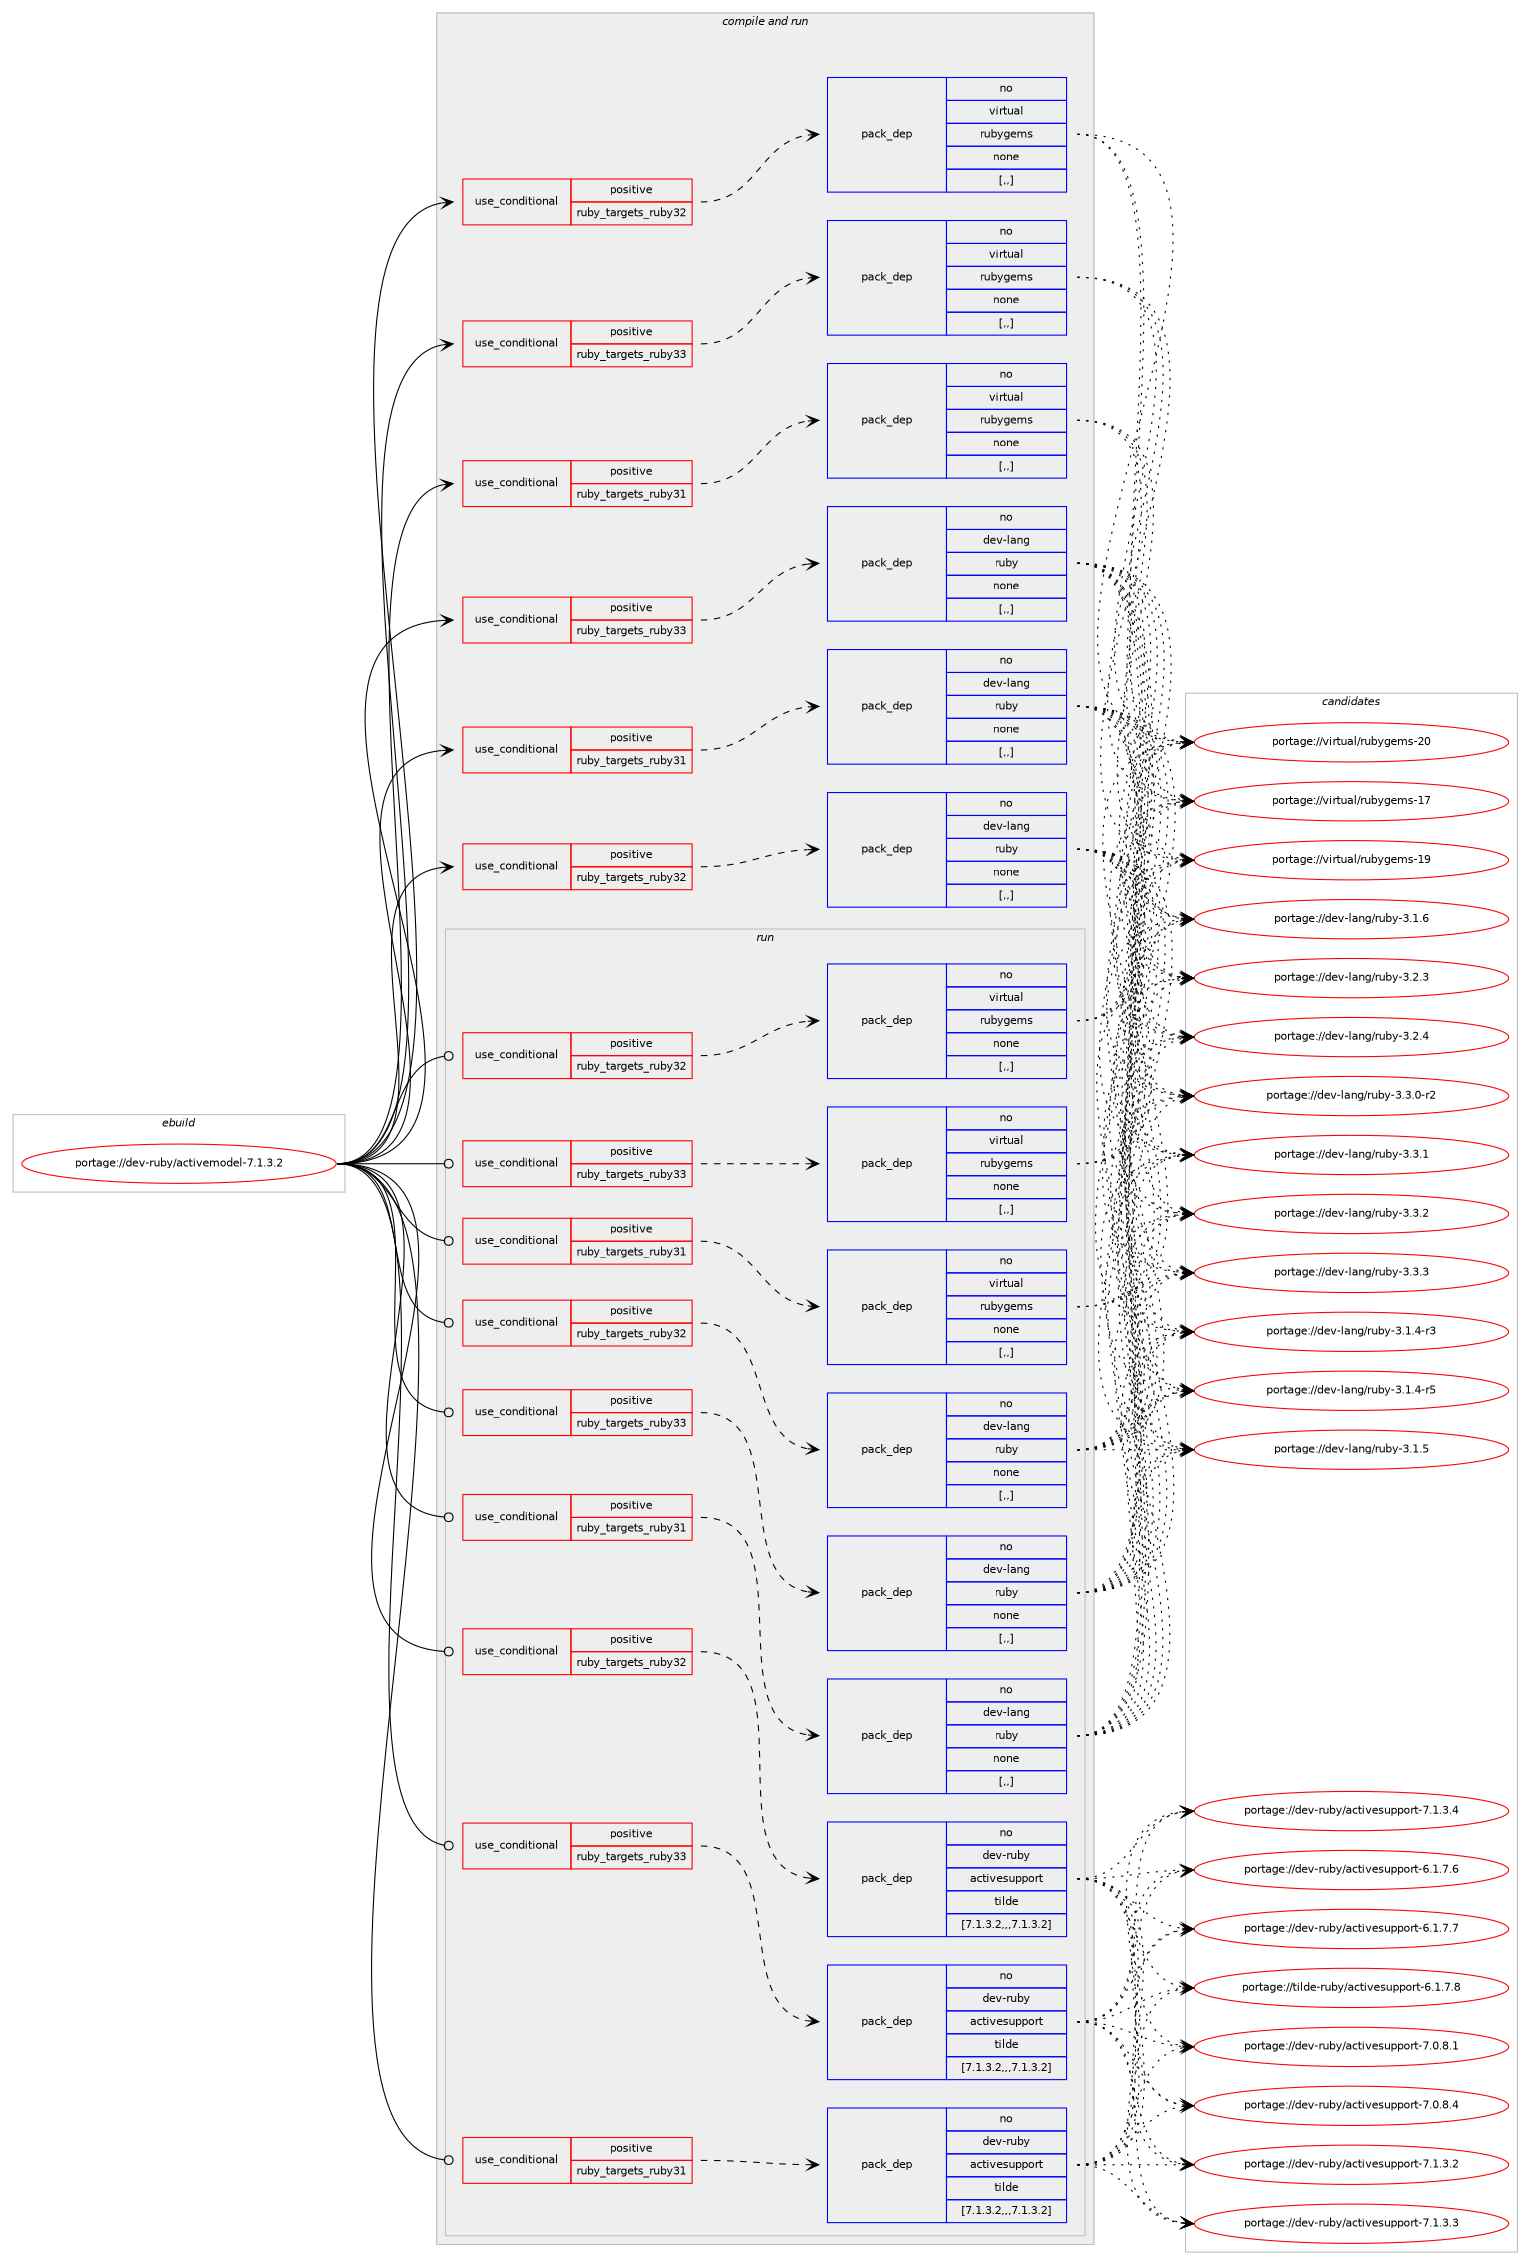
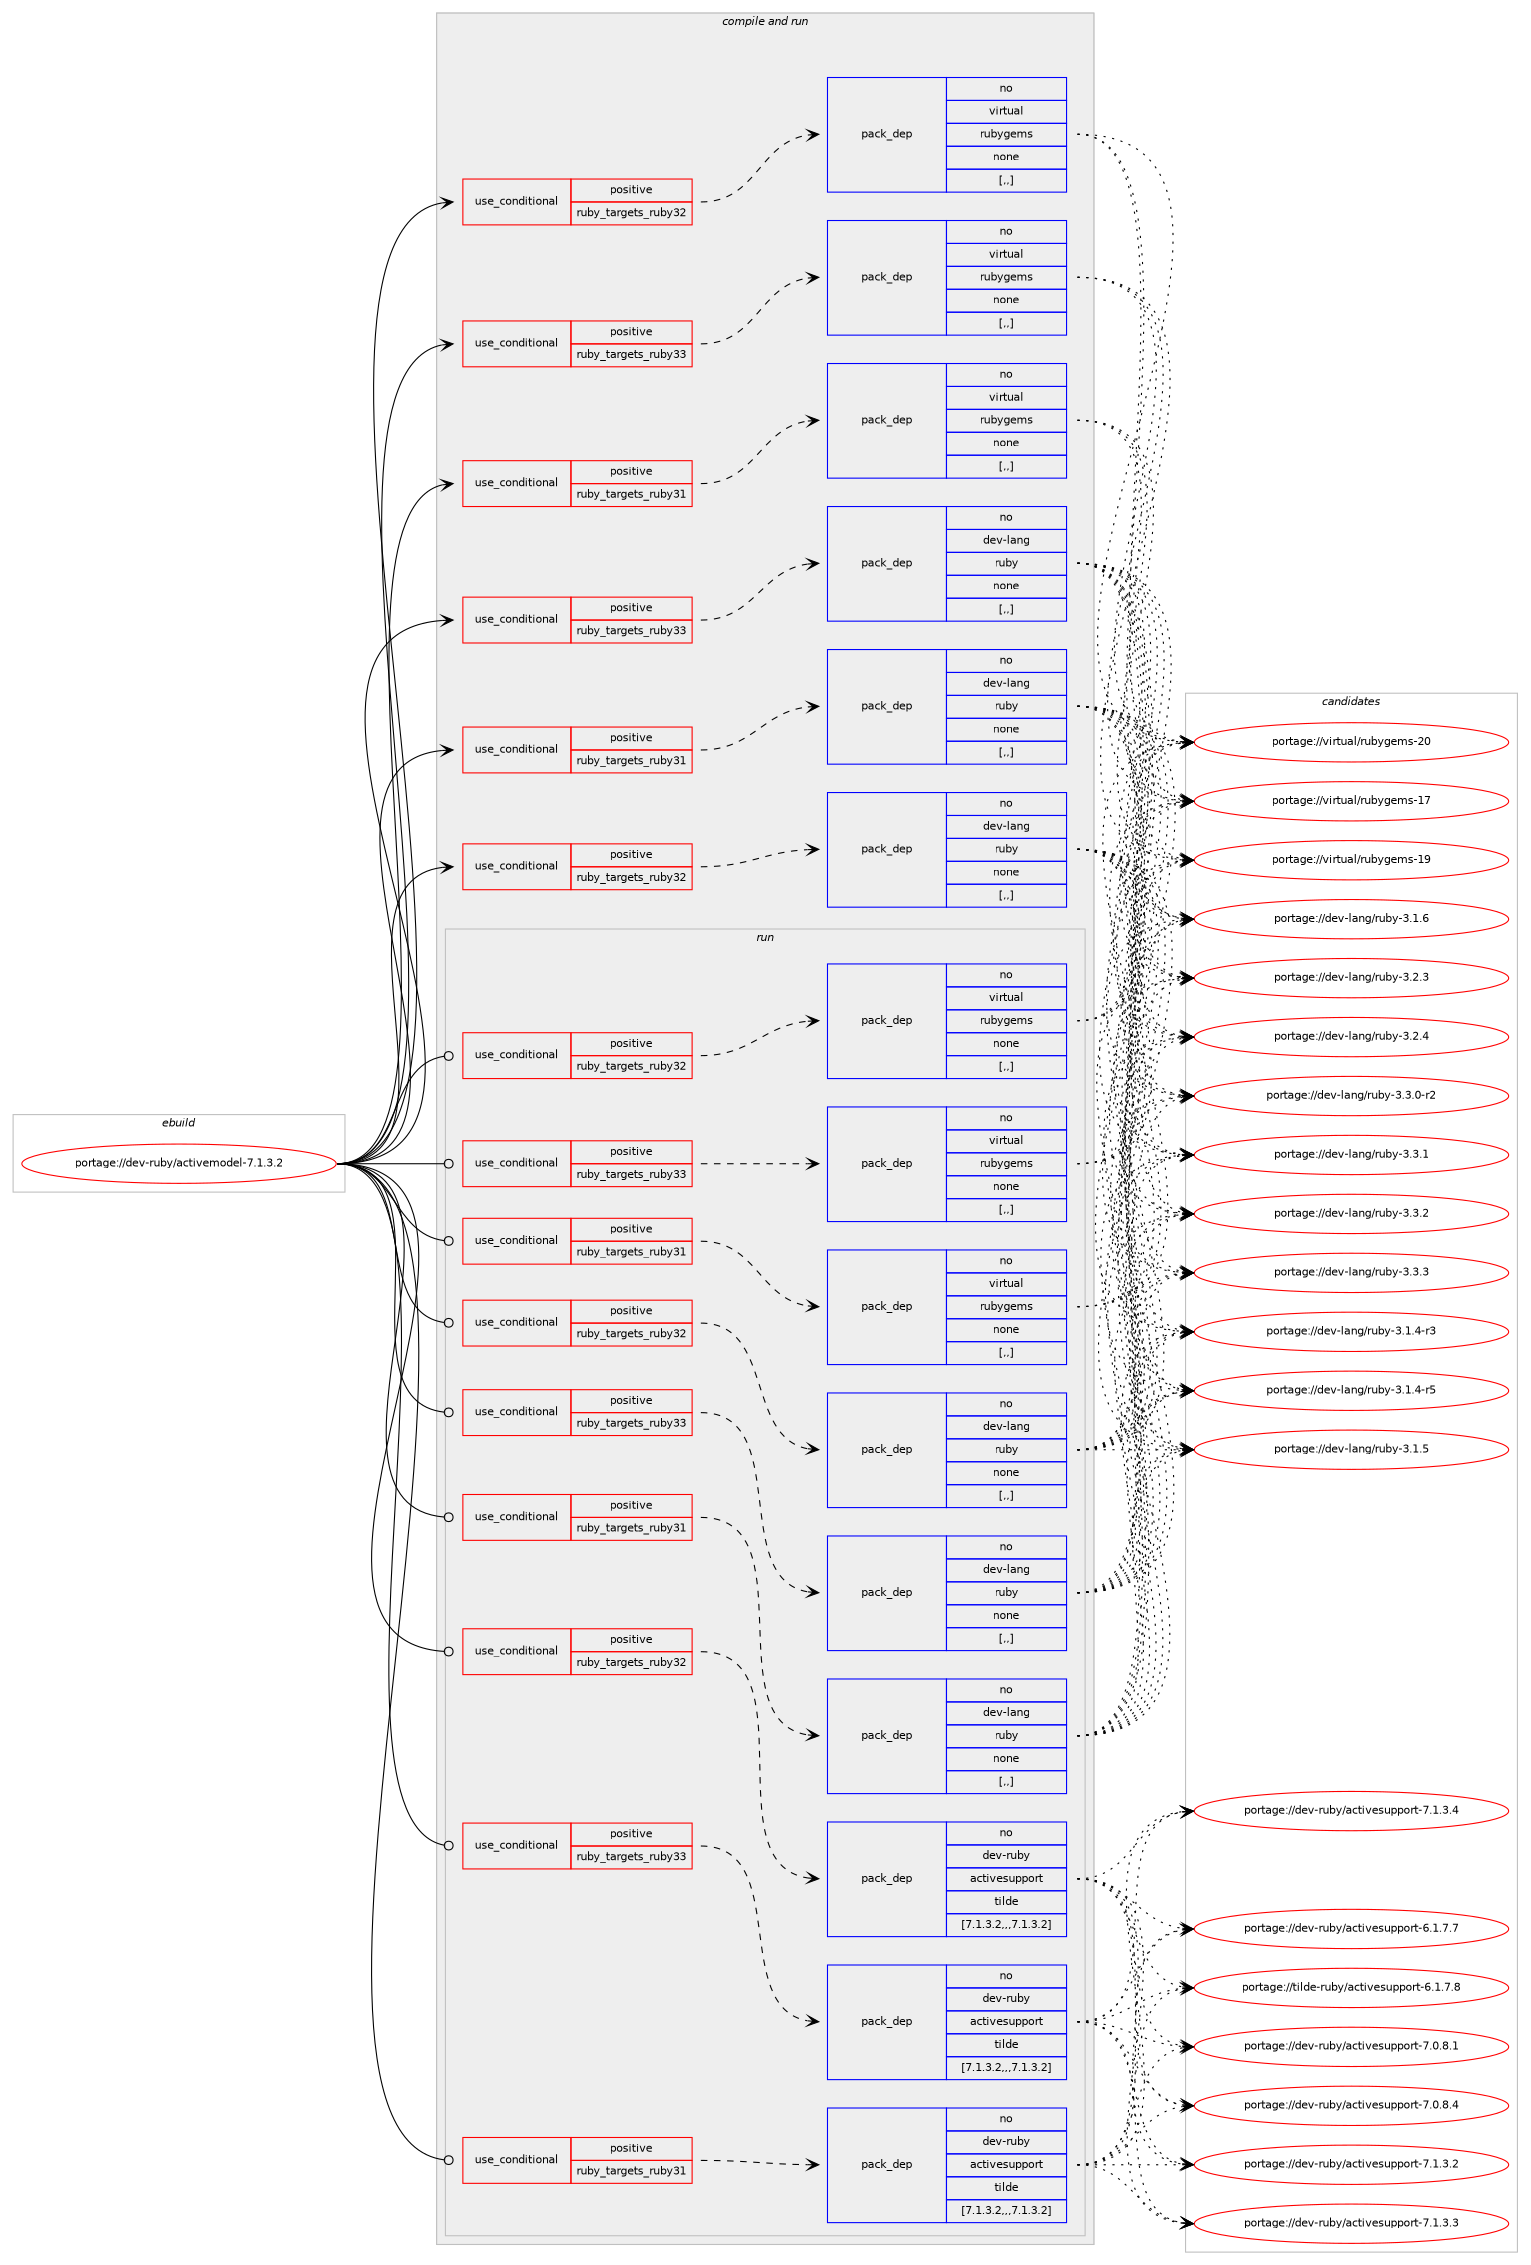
(1351, 1870) -> none
